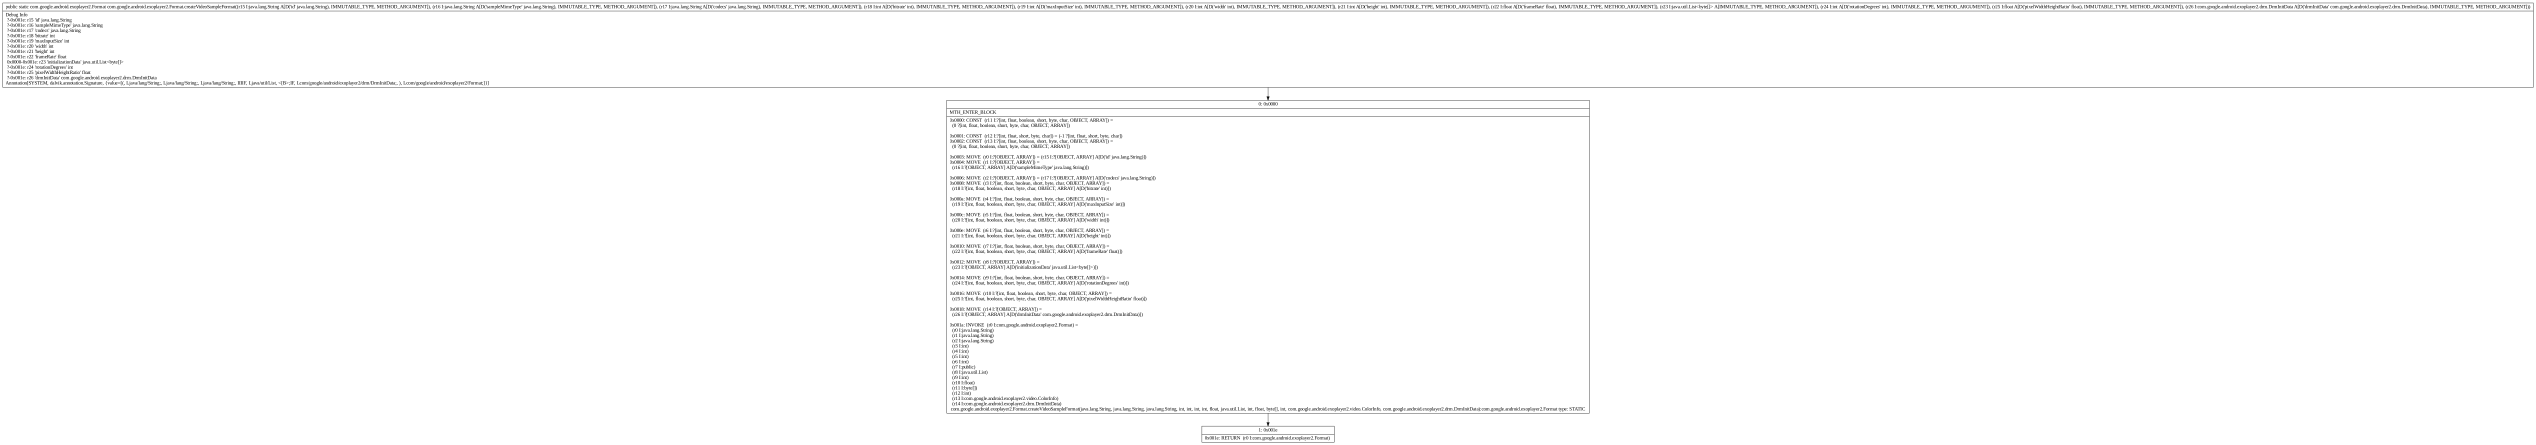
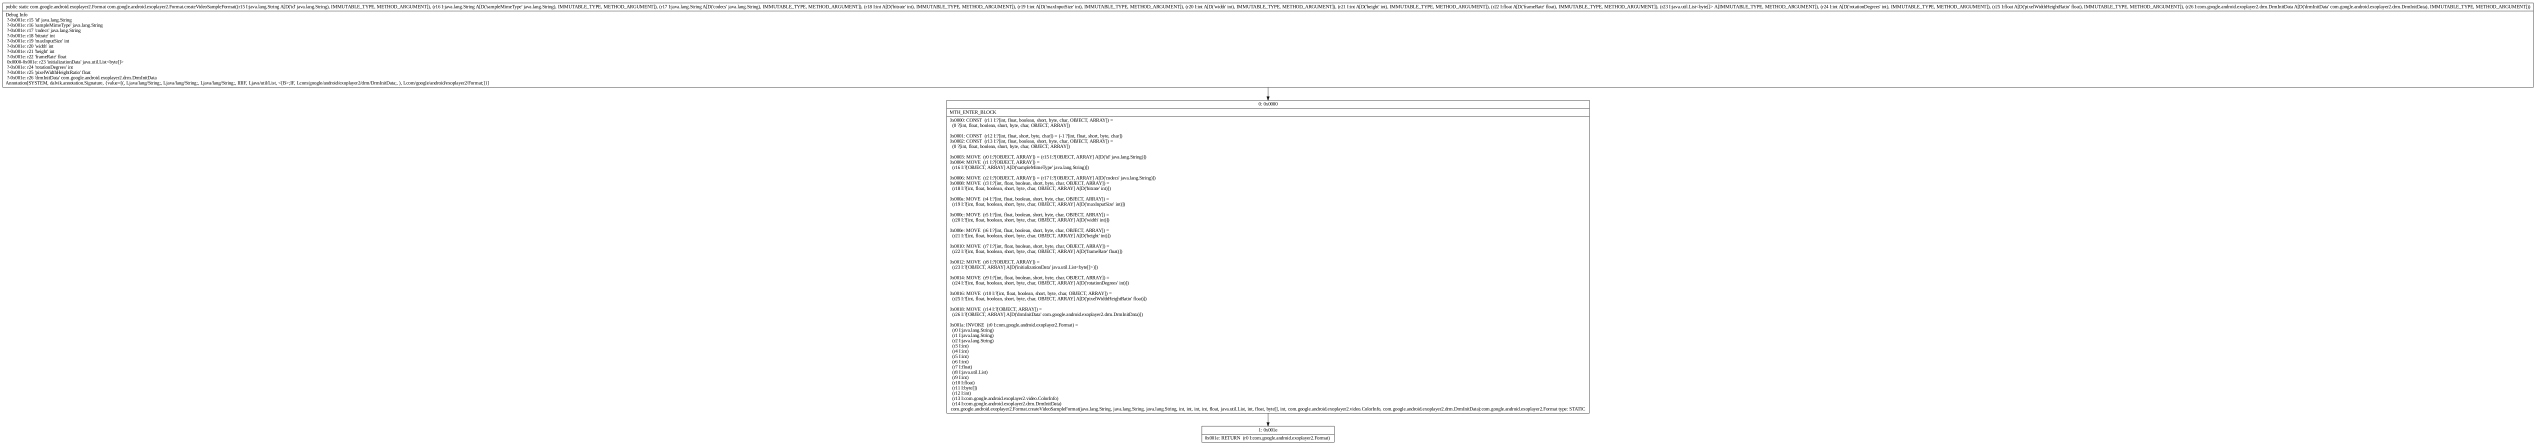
(962, 367) -> (961, 367)
